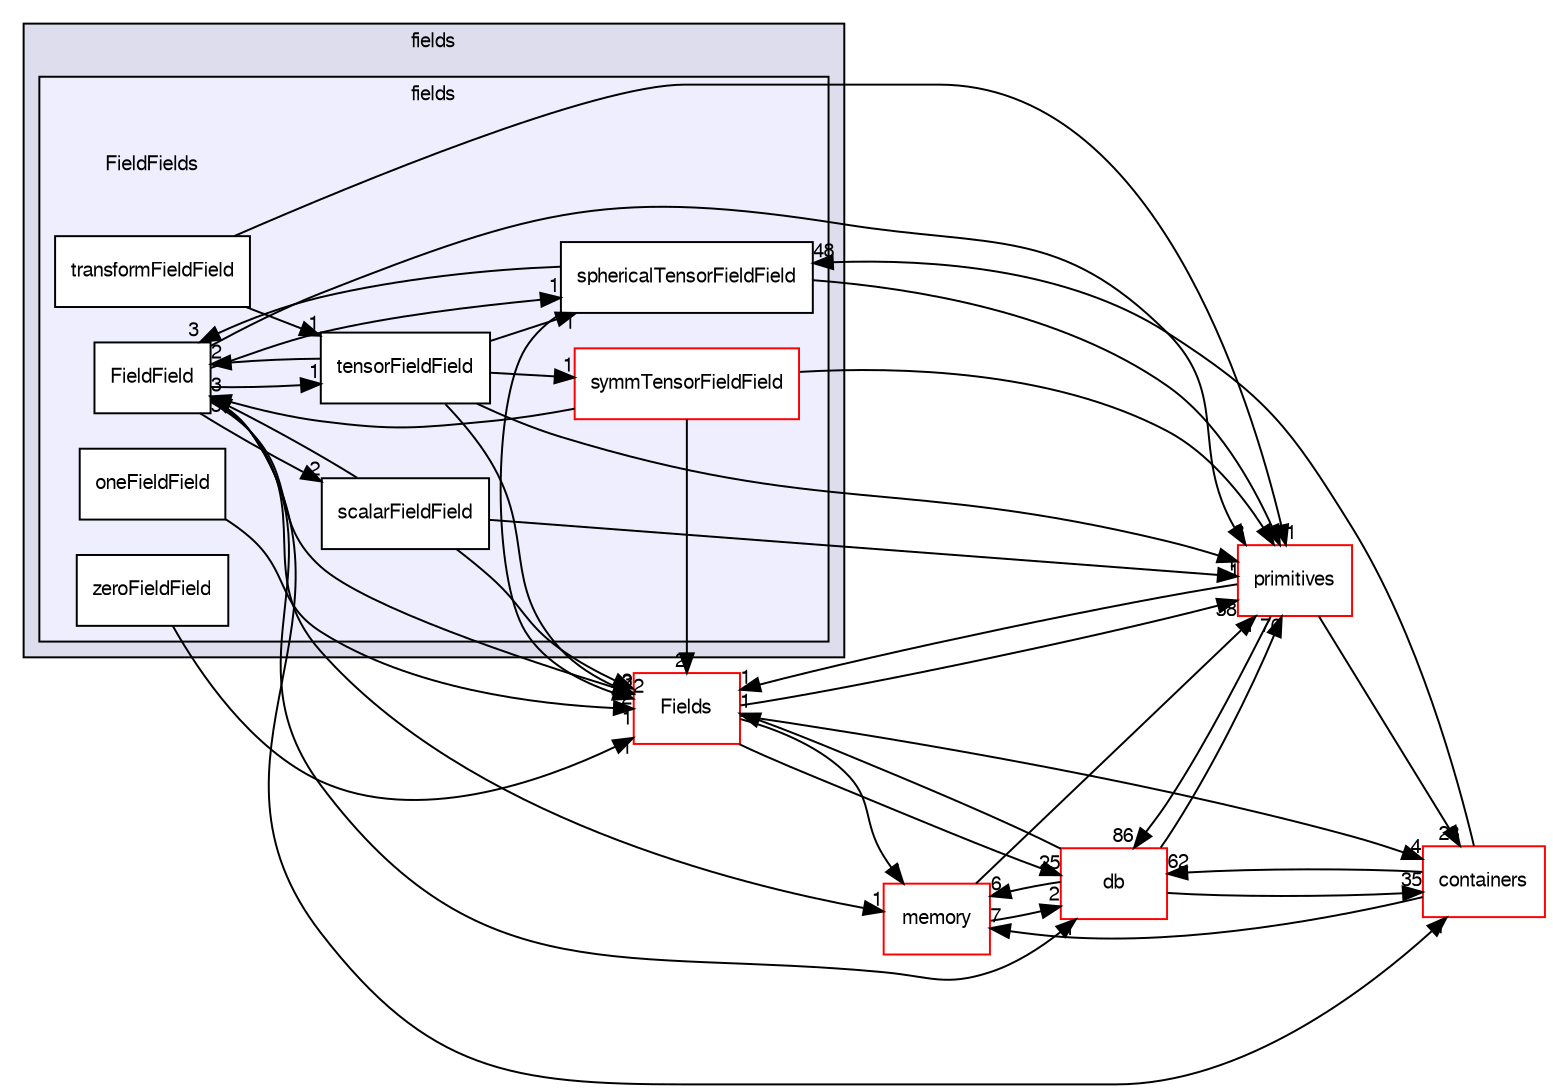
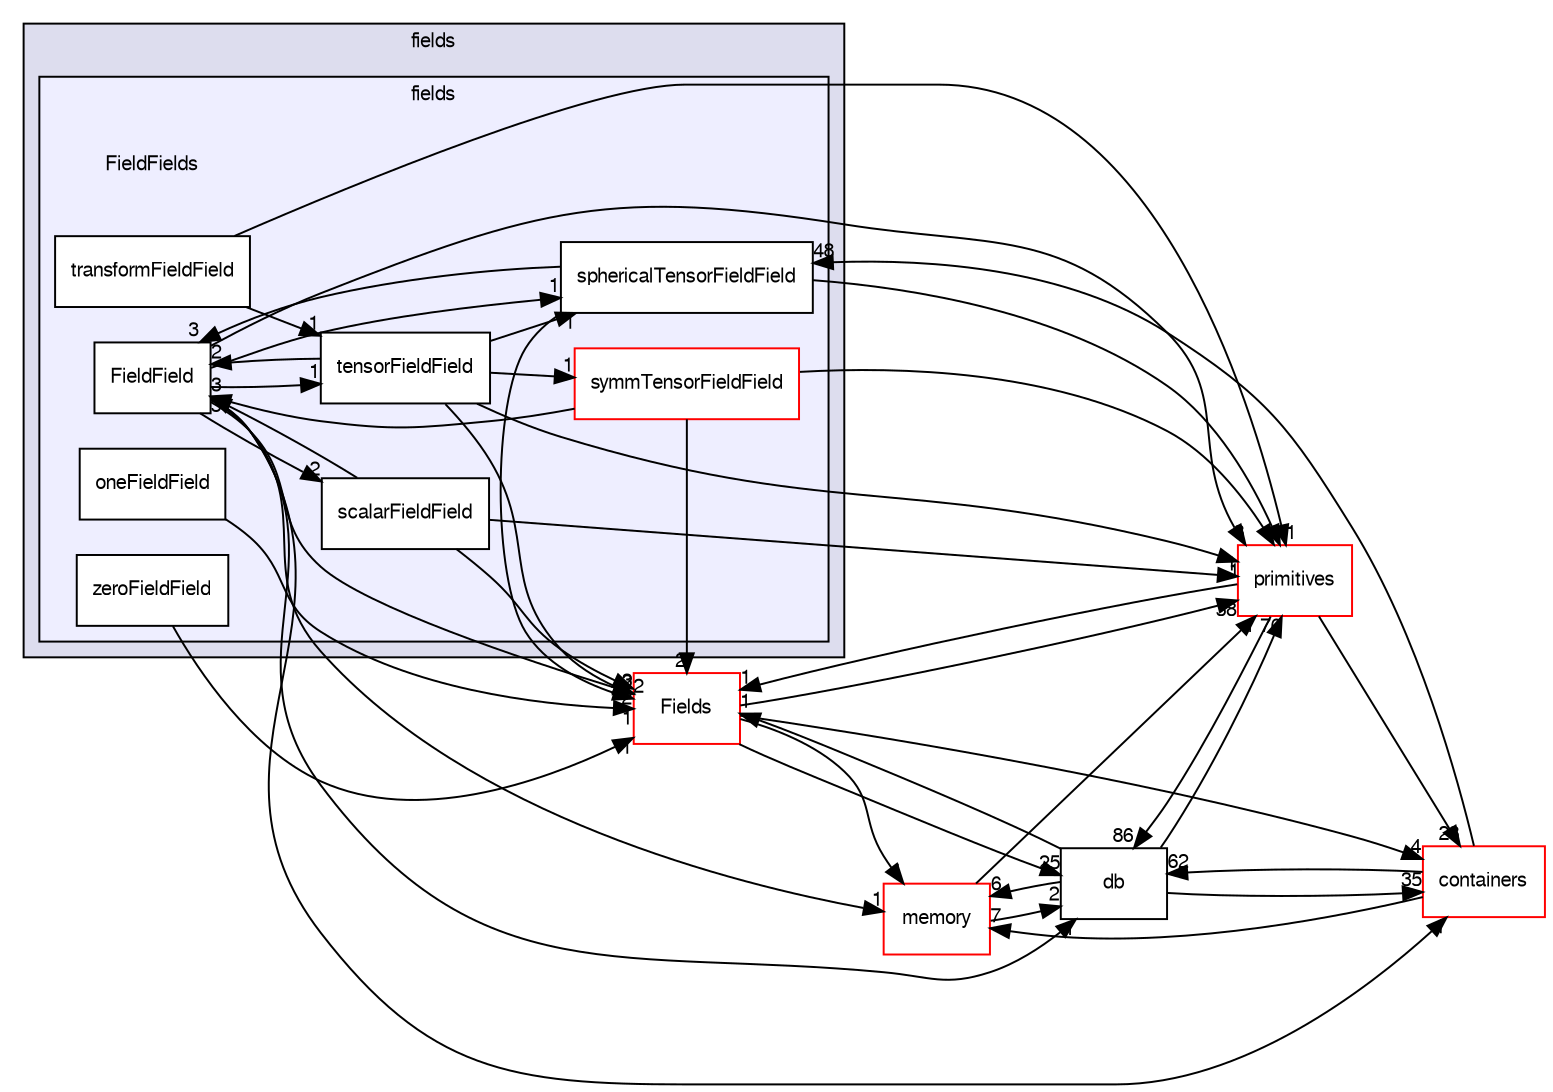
(1114, 884) -> (1114, 884)
